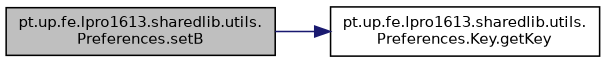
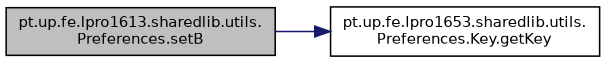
(465, 32) -> (465, 32)
